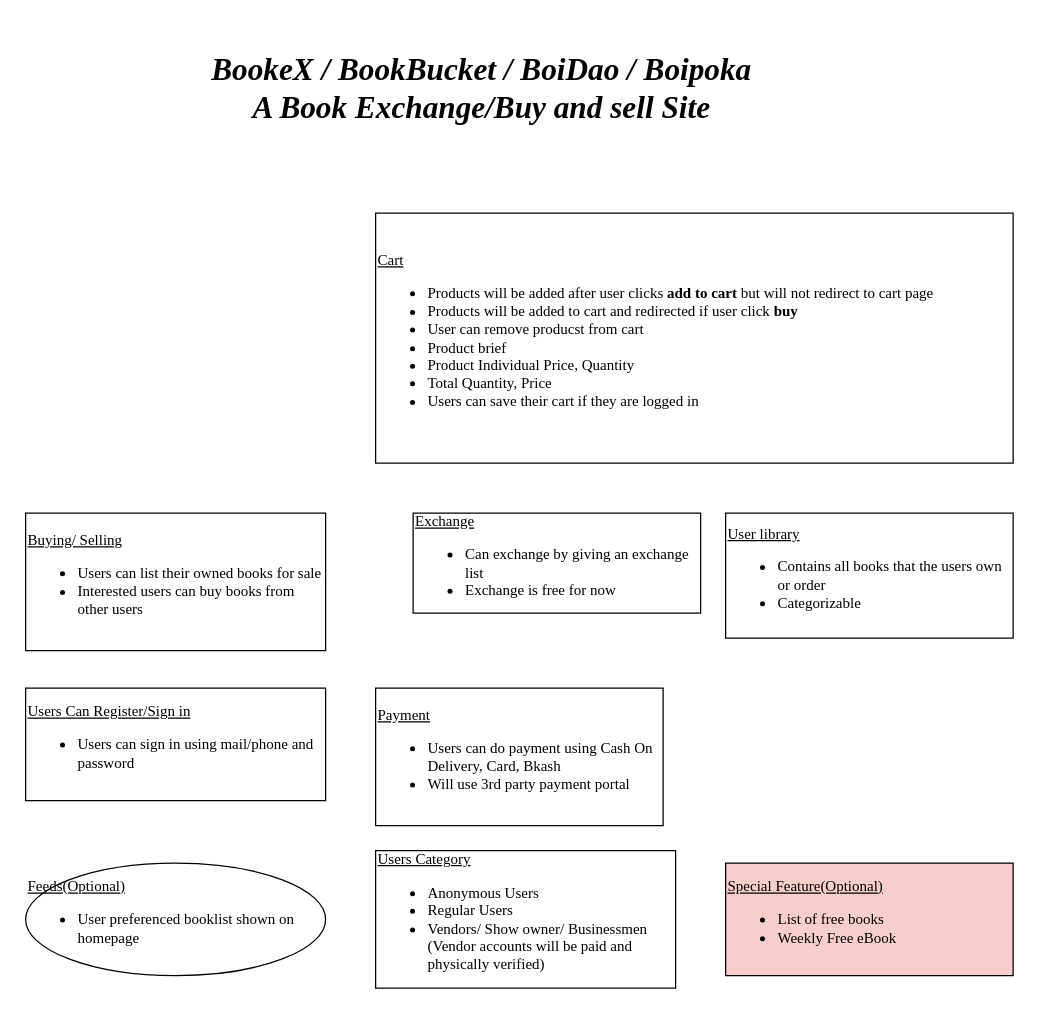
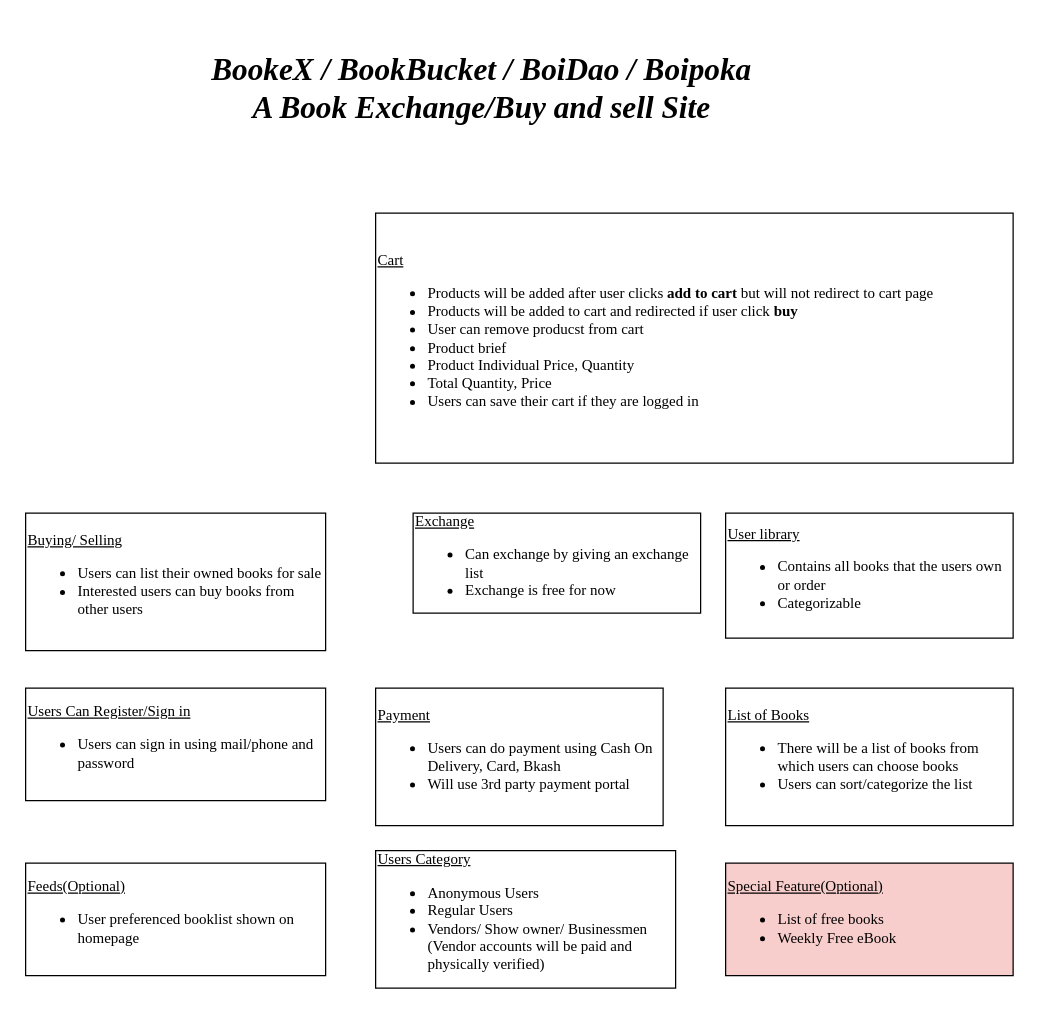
none -> (869, 757)
(176, 919) -> (176, 919)
